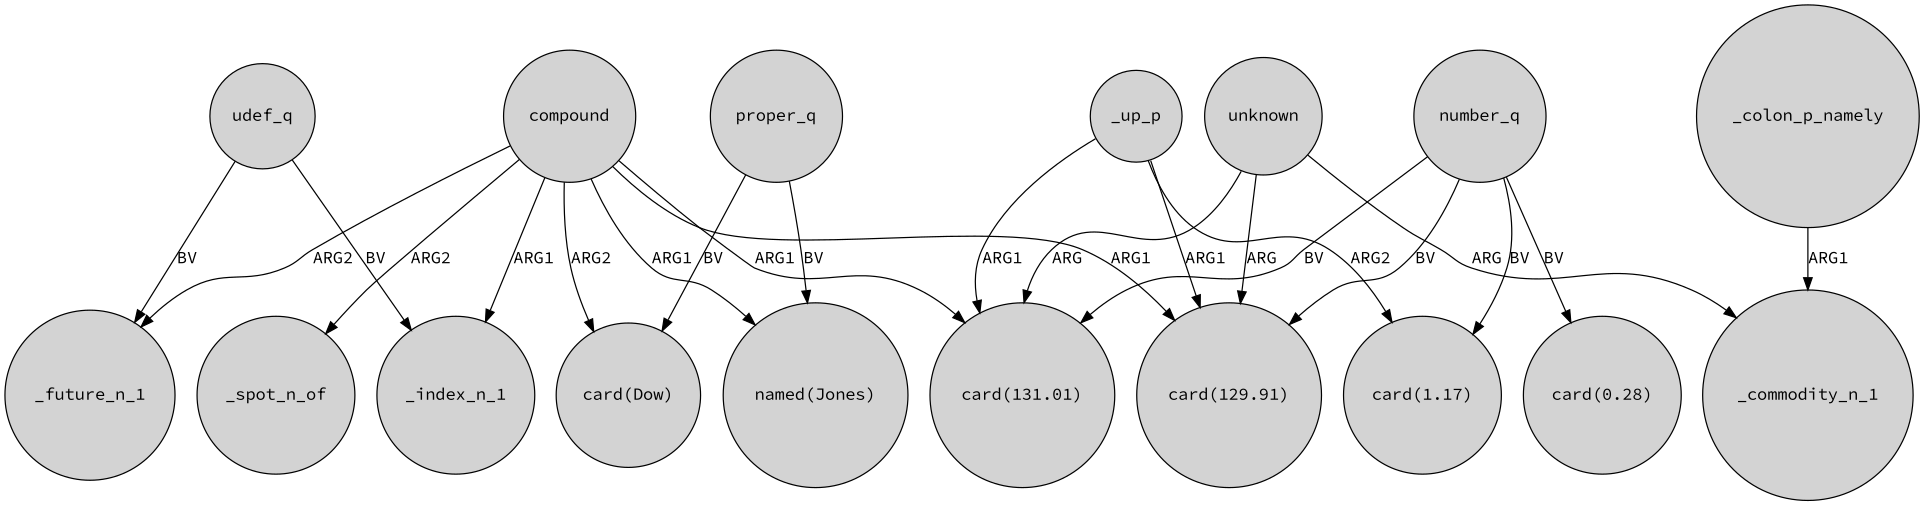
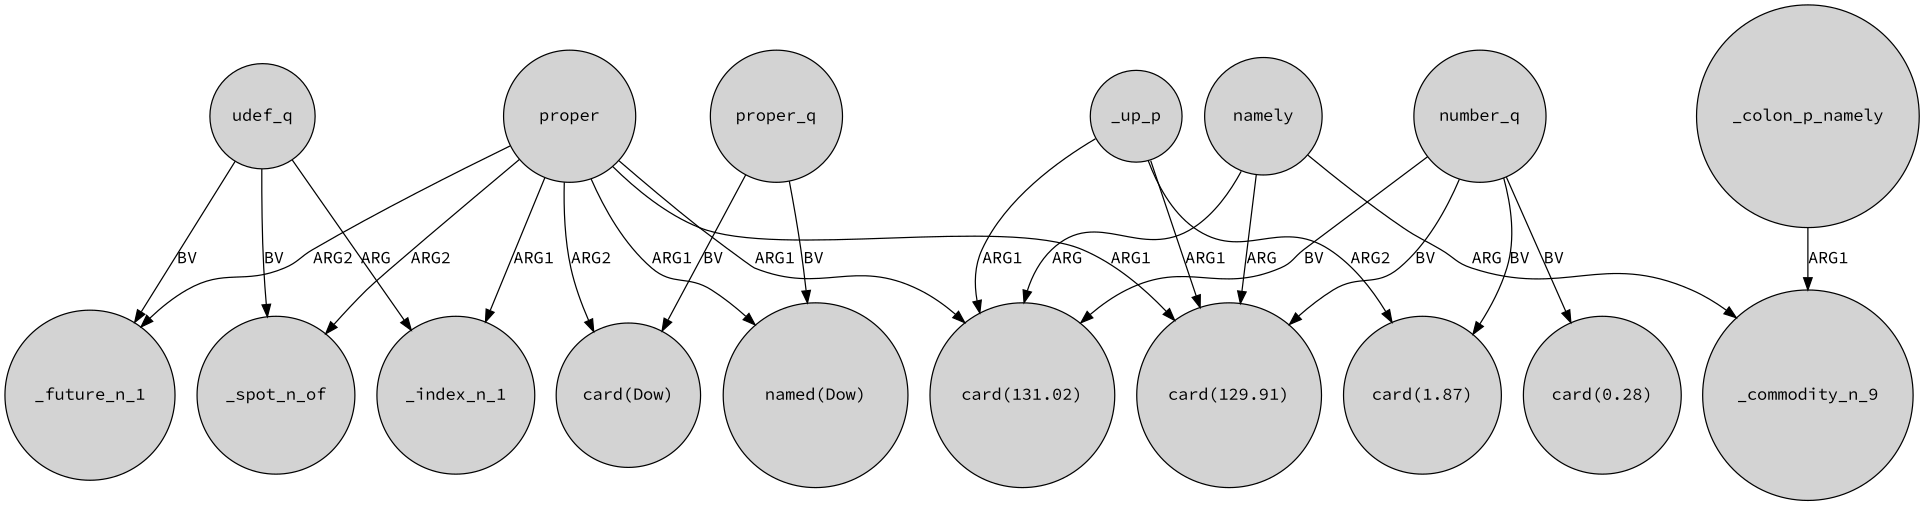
(570, 116) -> (570, 116)
(1263, 116) -> (1263, 116)
none -> (263, 237)
(376, 259) -> (376, 259)
(816, 395) -> (816, 395)
(1022, 395) -> (1022, 395)
(1422, 395) -> (1422, 395)
(1808, 395) -> (1808, 395)
